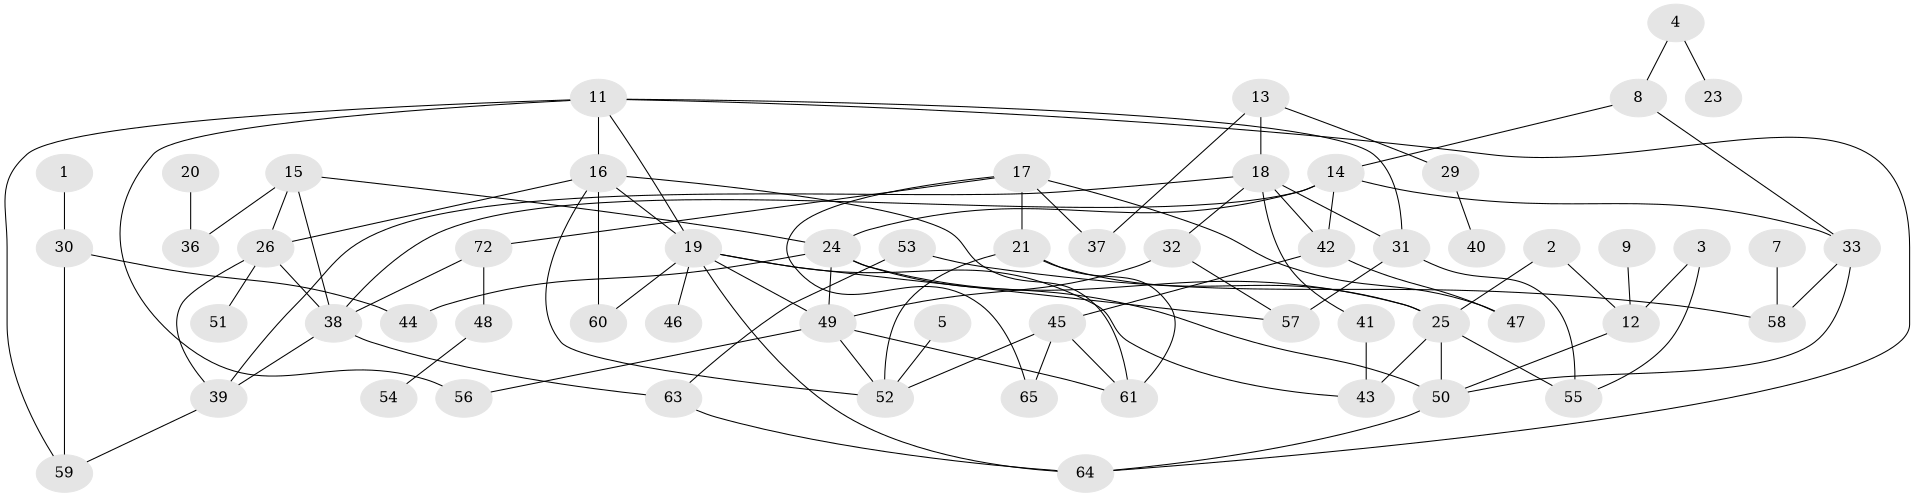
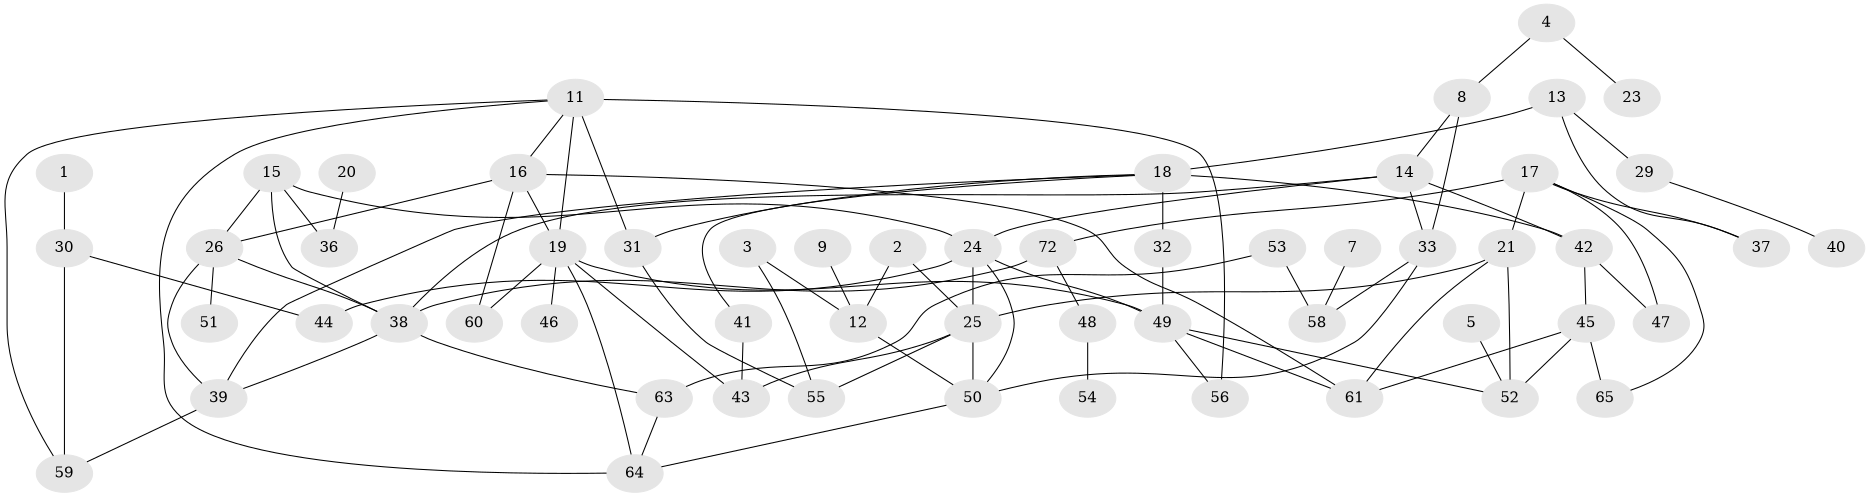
(1291, 323) -> none
(604, 359) -> none
